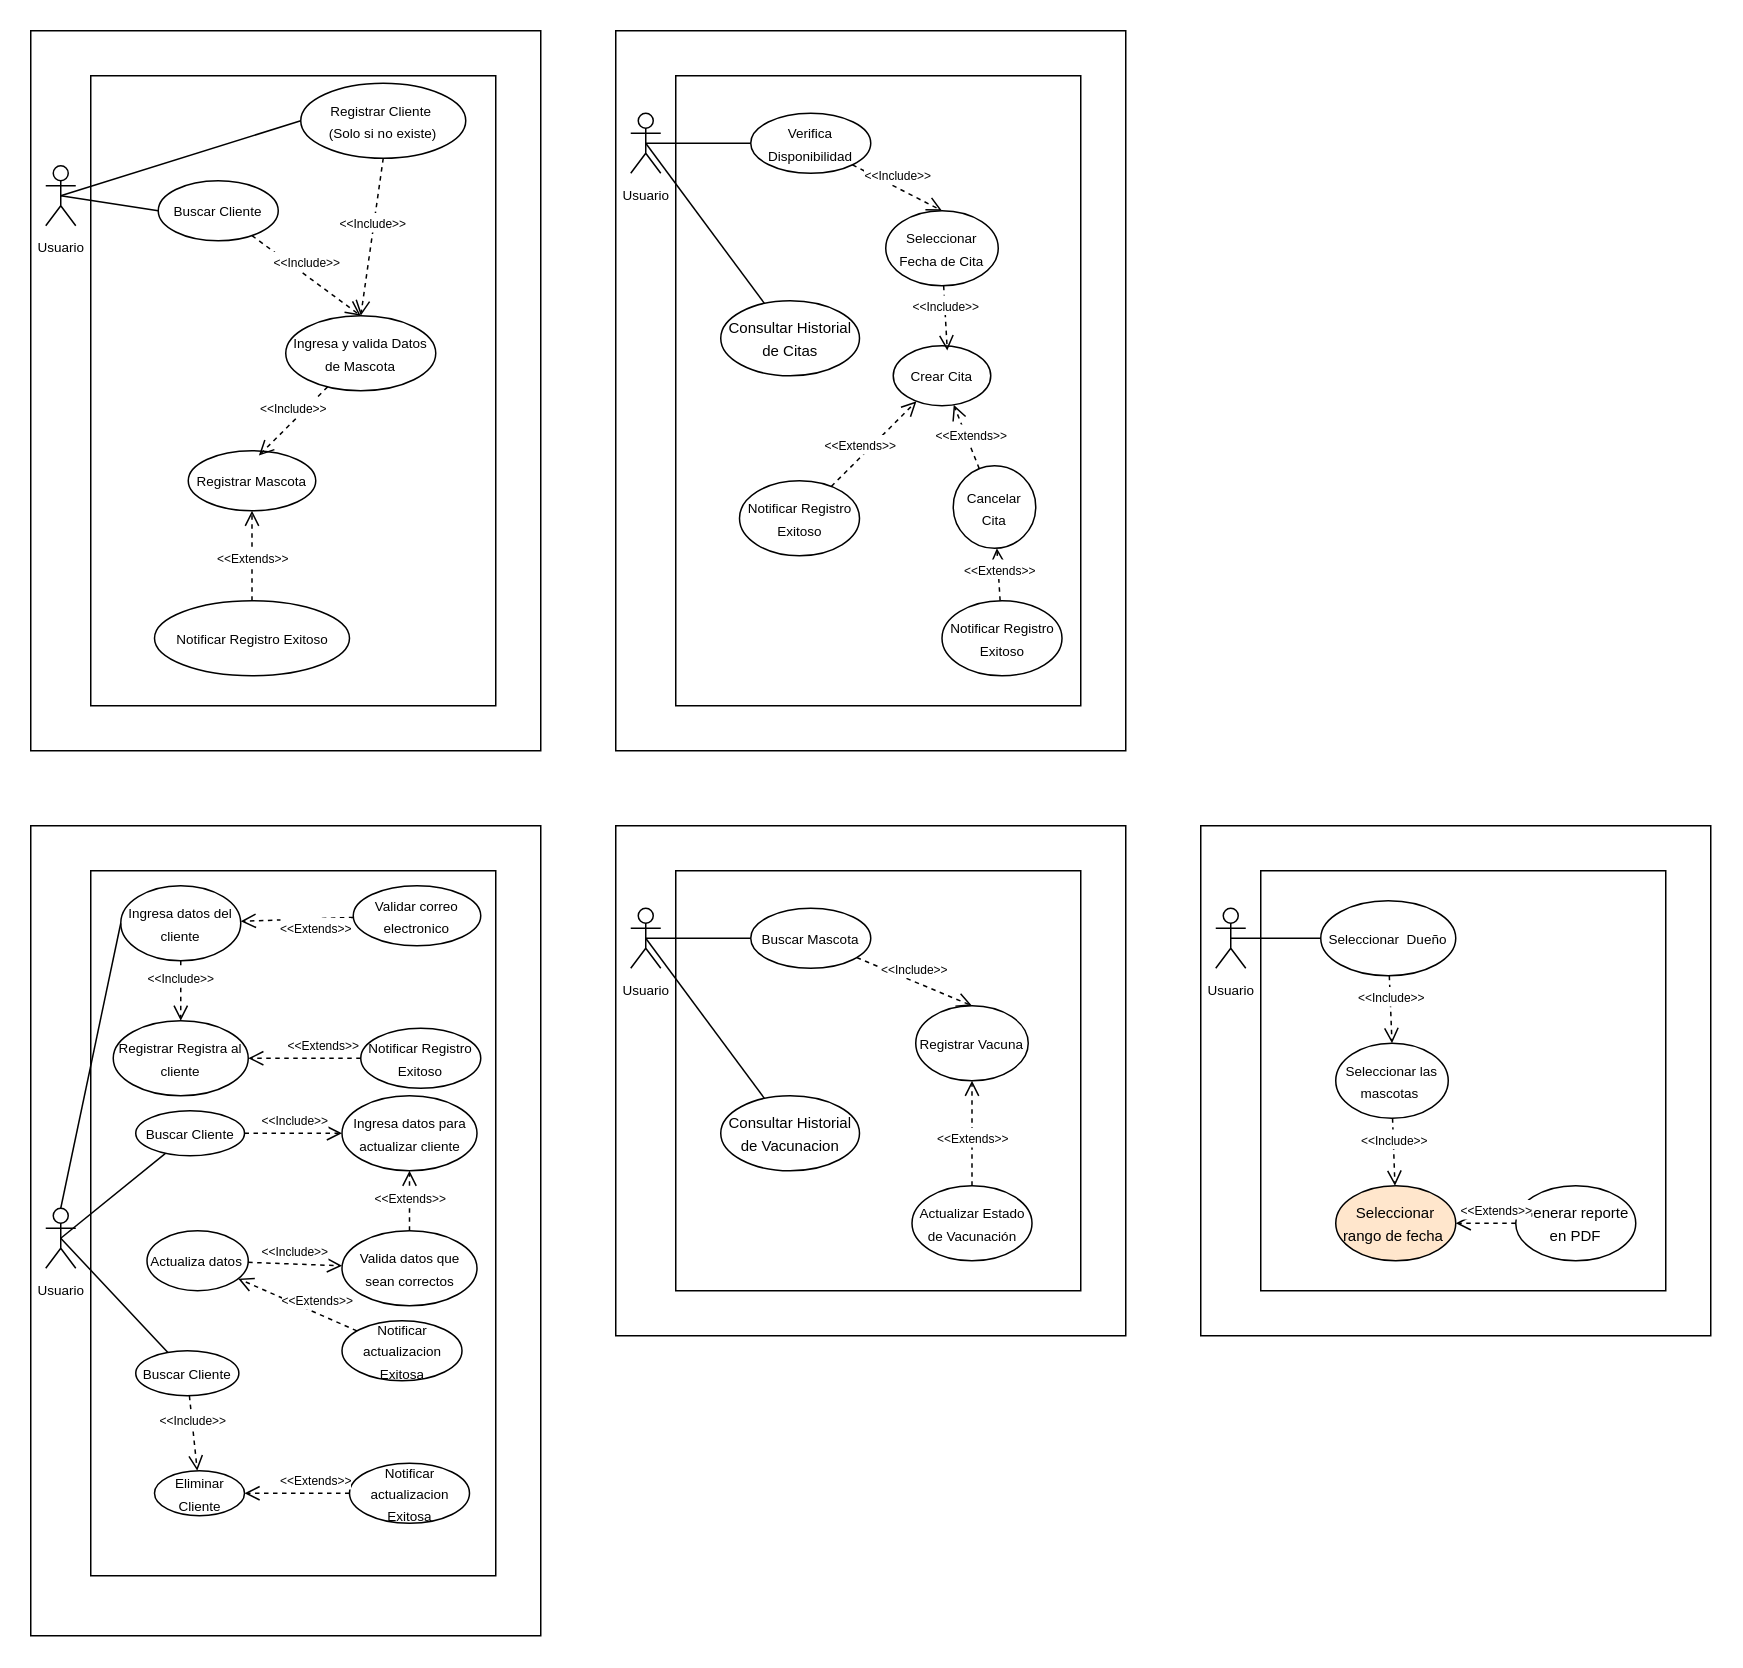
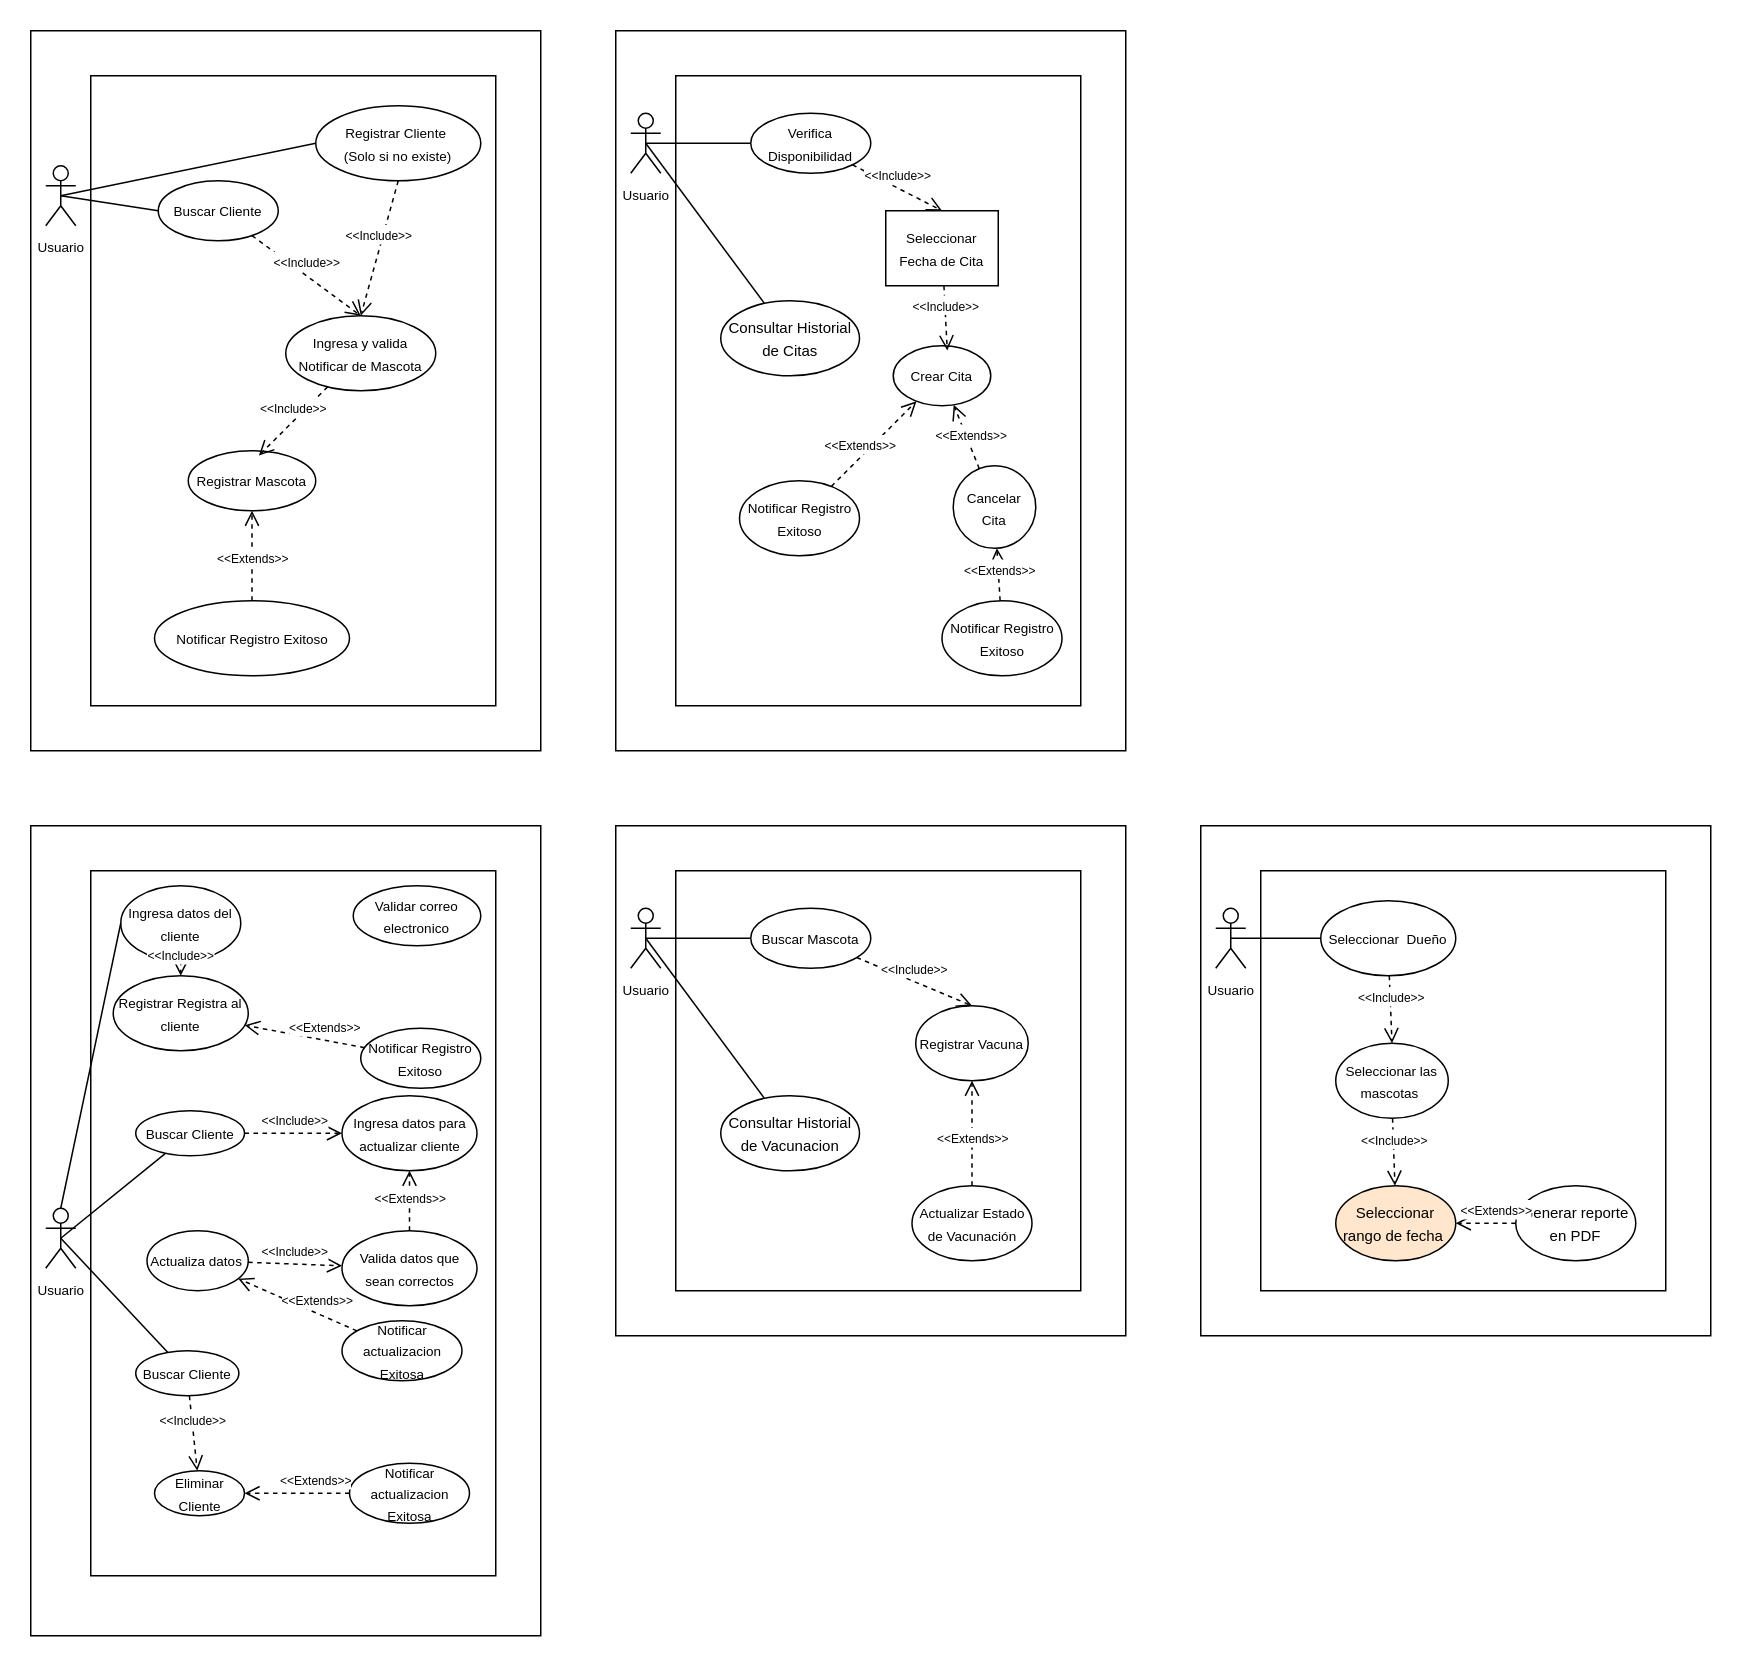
(383, 121) -> (398, 143)
(942, 248) -> (942, 248)
(361, 353) -> (361, 353)
(263, 921) -> none
(181, 1058) -> (181, 1013)
